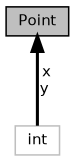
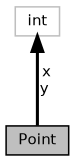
(37, 89) -> (37, 89)
